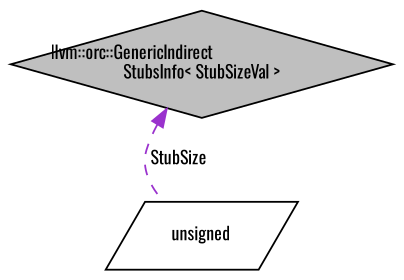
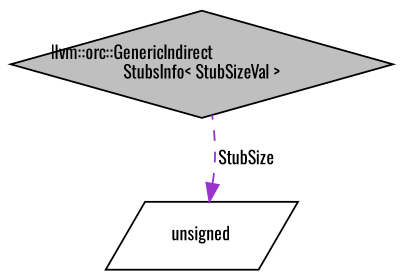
(145, 164) -> (215, 149)
